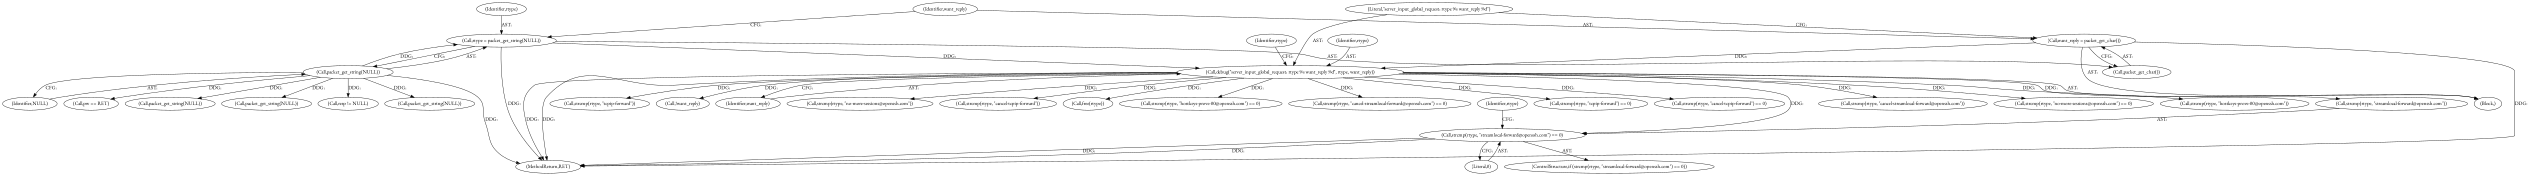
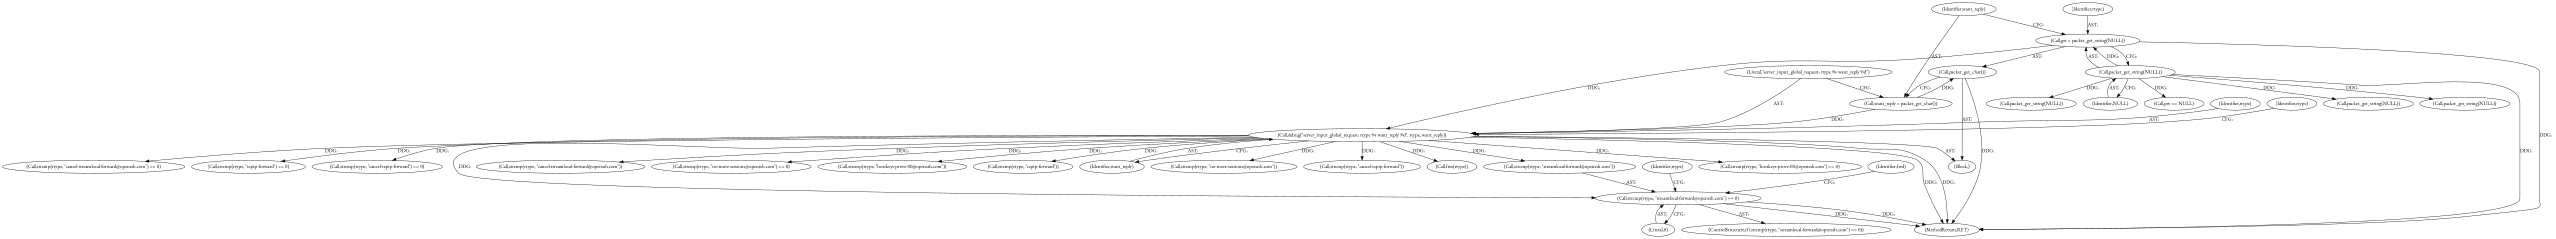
(501, 41) -> (2088, 41)
(2108, 56) -> (1949, 88)
(2128, 56) -> (1926, 88)
(2179, 94) -> (1962, 118)
(91, 104) -> (2174, 104)
(348, 104) -> none
(683, 104) -> none
(1773, 153) -> (1982, 152)
none -> (1891, 167)
